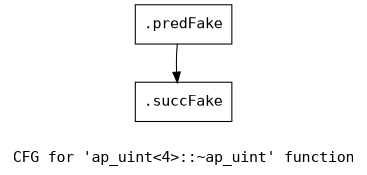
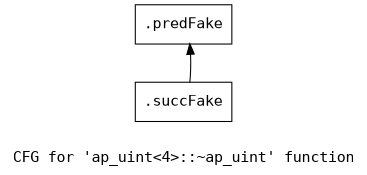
(176, 58) -> (191, 69)
